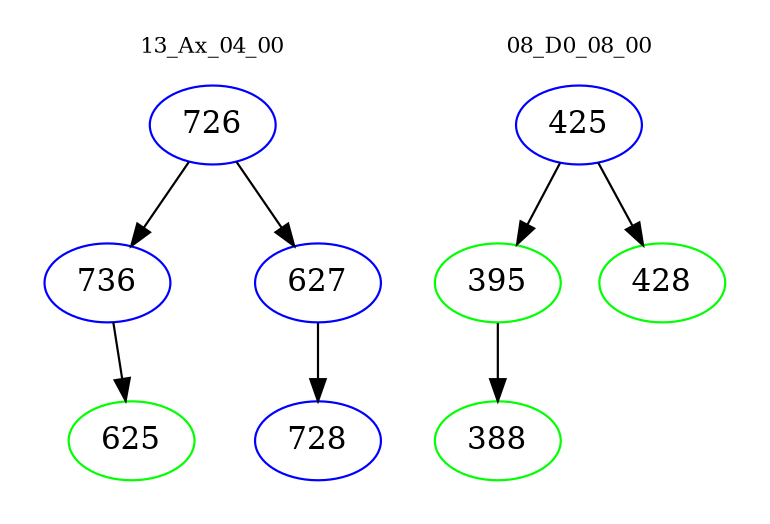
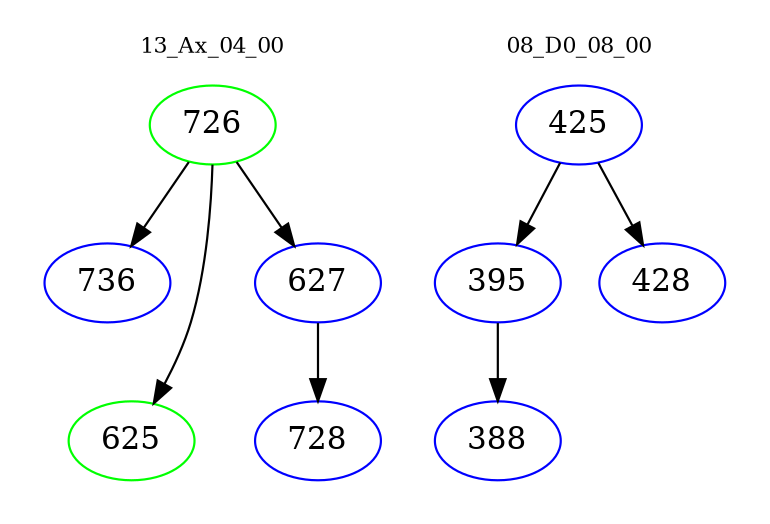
(213, 125) -> (213, 125)
(498, 283) -> (498, 283)
(662, 283) -> (662, 283)
(118, 350) -> (201, 277)
(498, 441) -> (498, 441)
